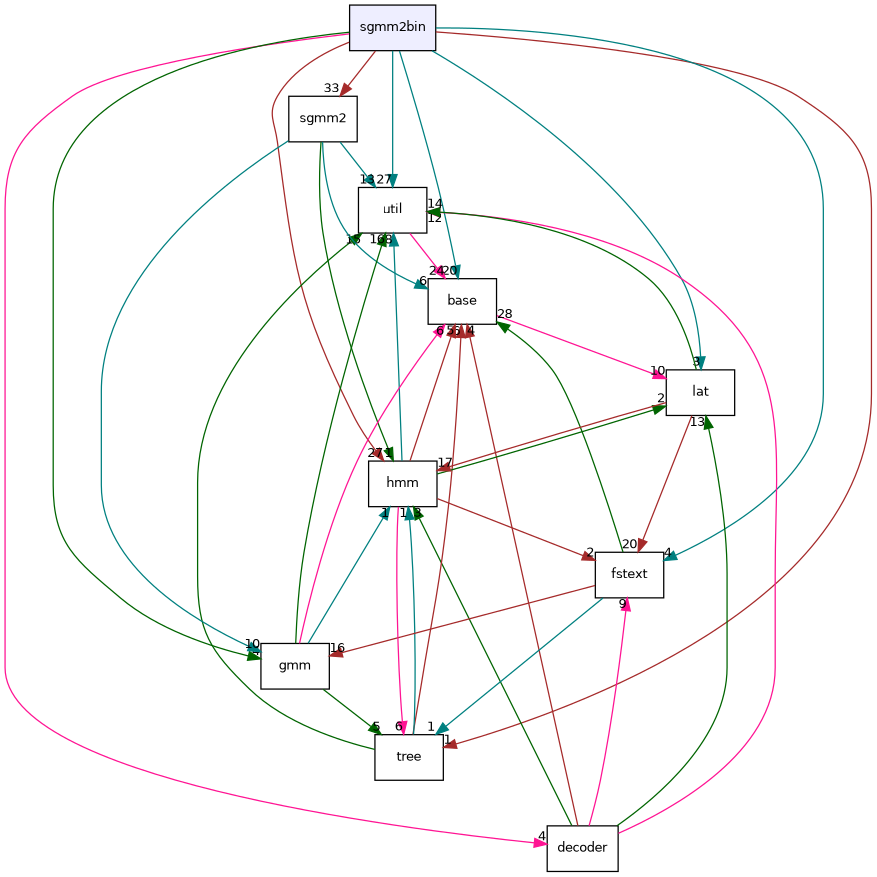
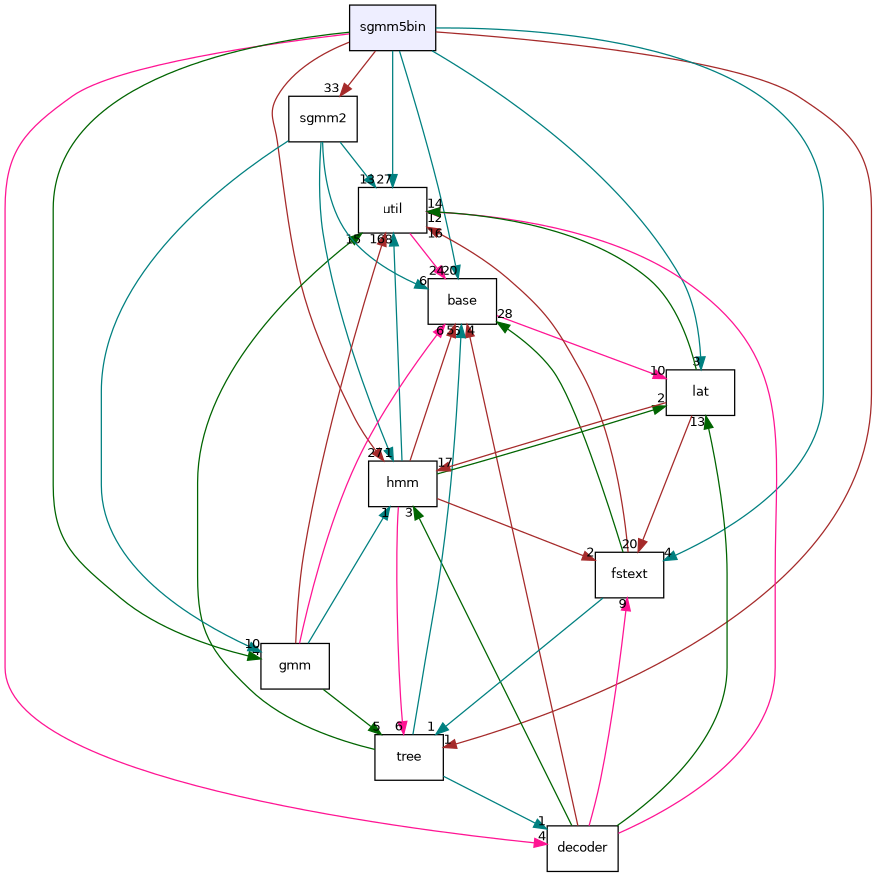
(393, 28) -> (393, 28)
(337, 299) -> (337, 299)
(327, 442) -> (327, 442)
(445, 537) -> (445, 537)
(481, 616) -> (578, 365)
(415, 622) -> (489, 800)
